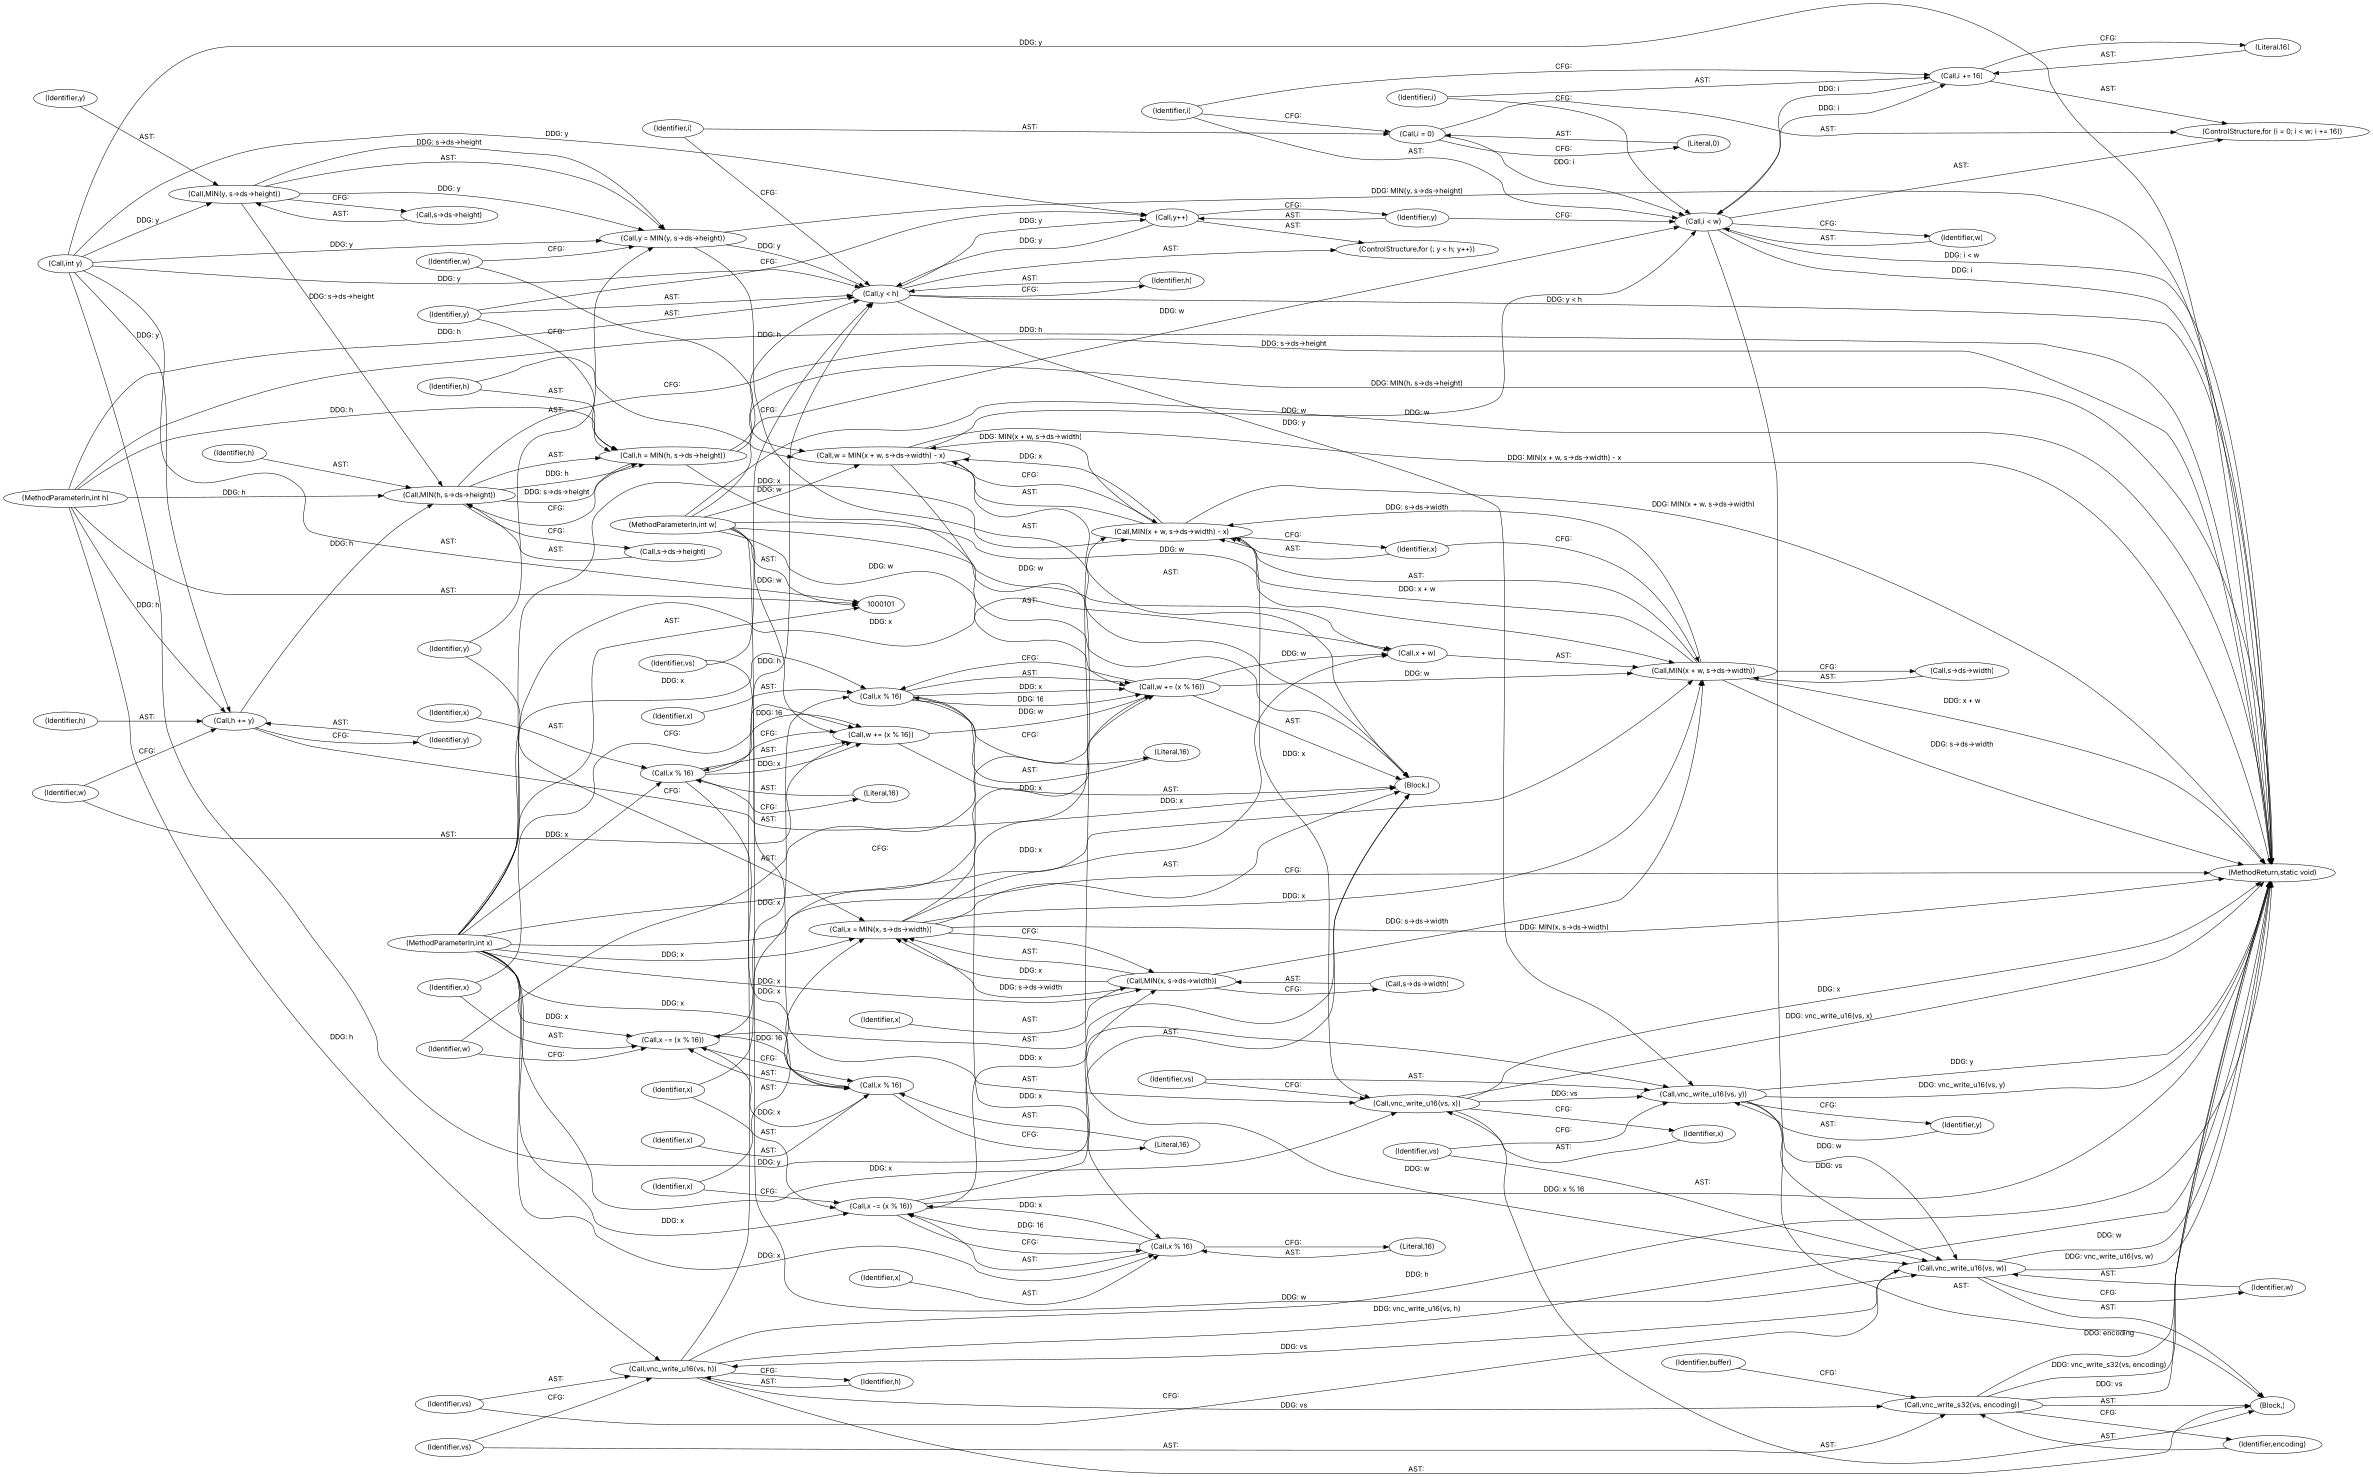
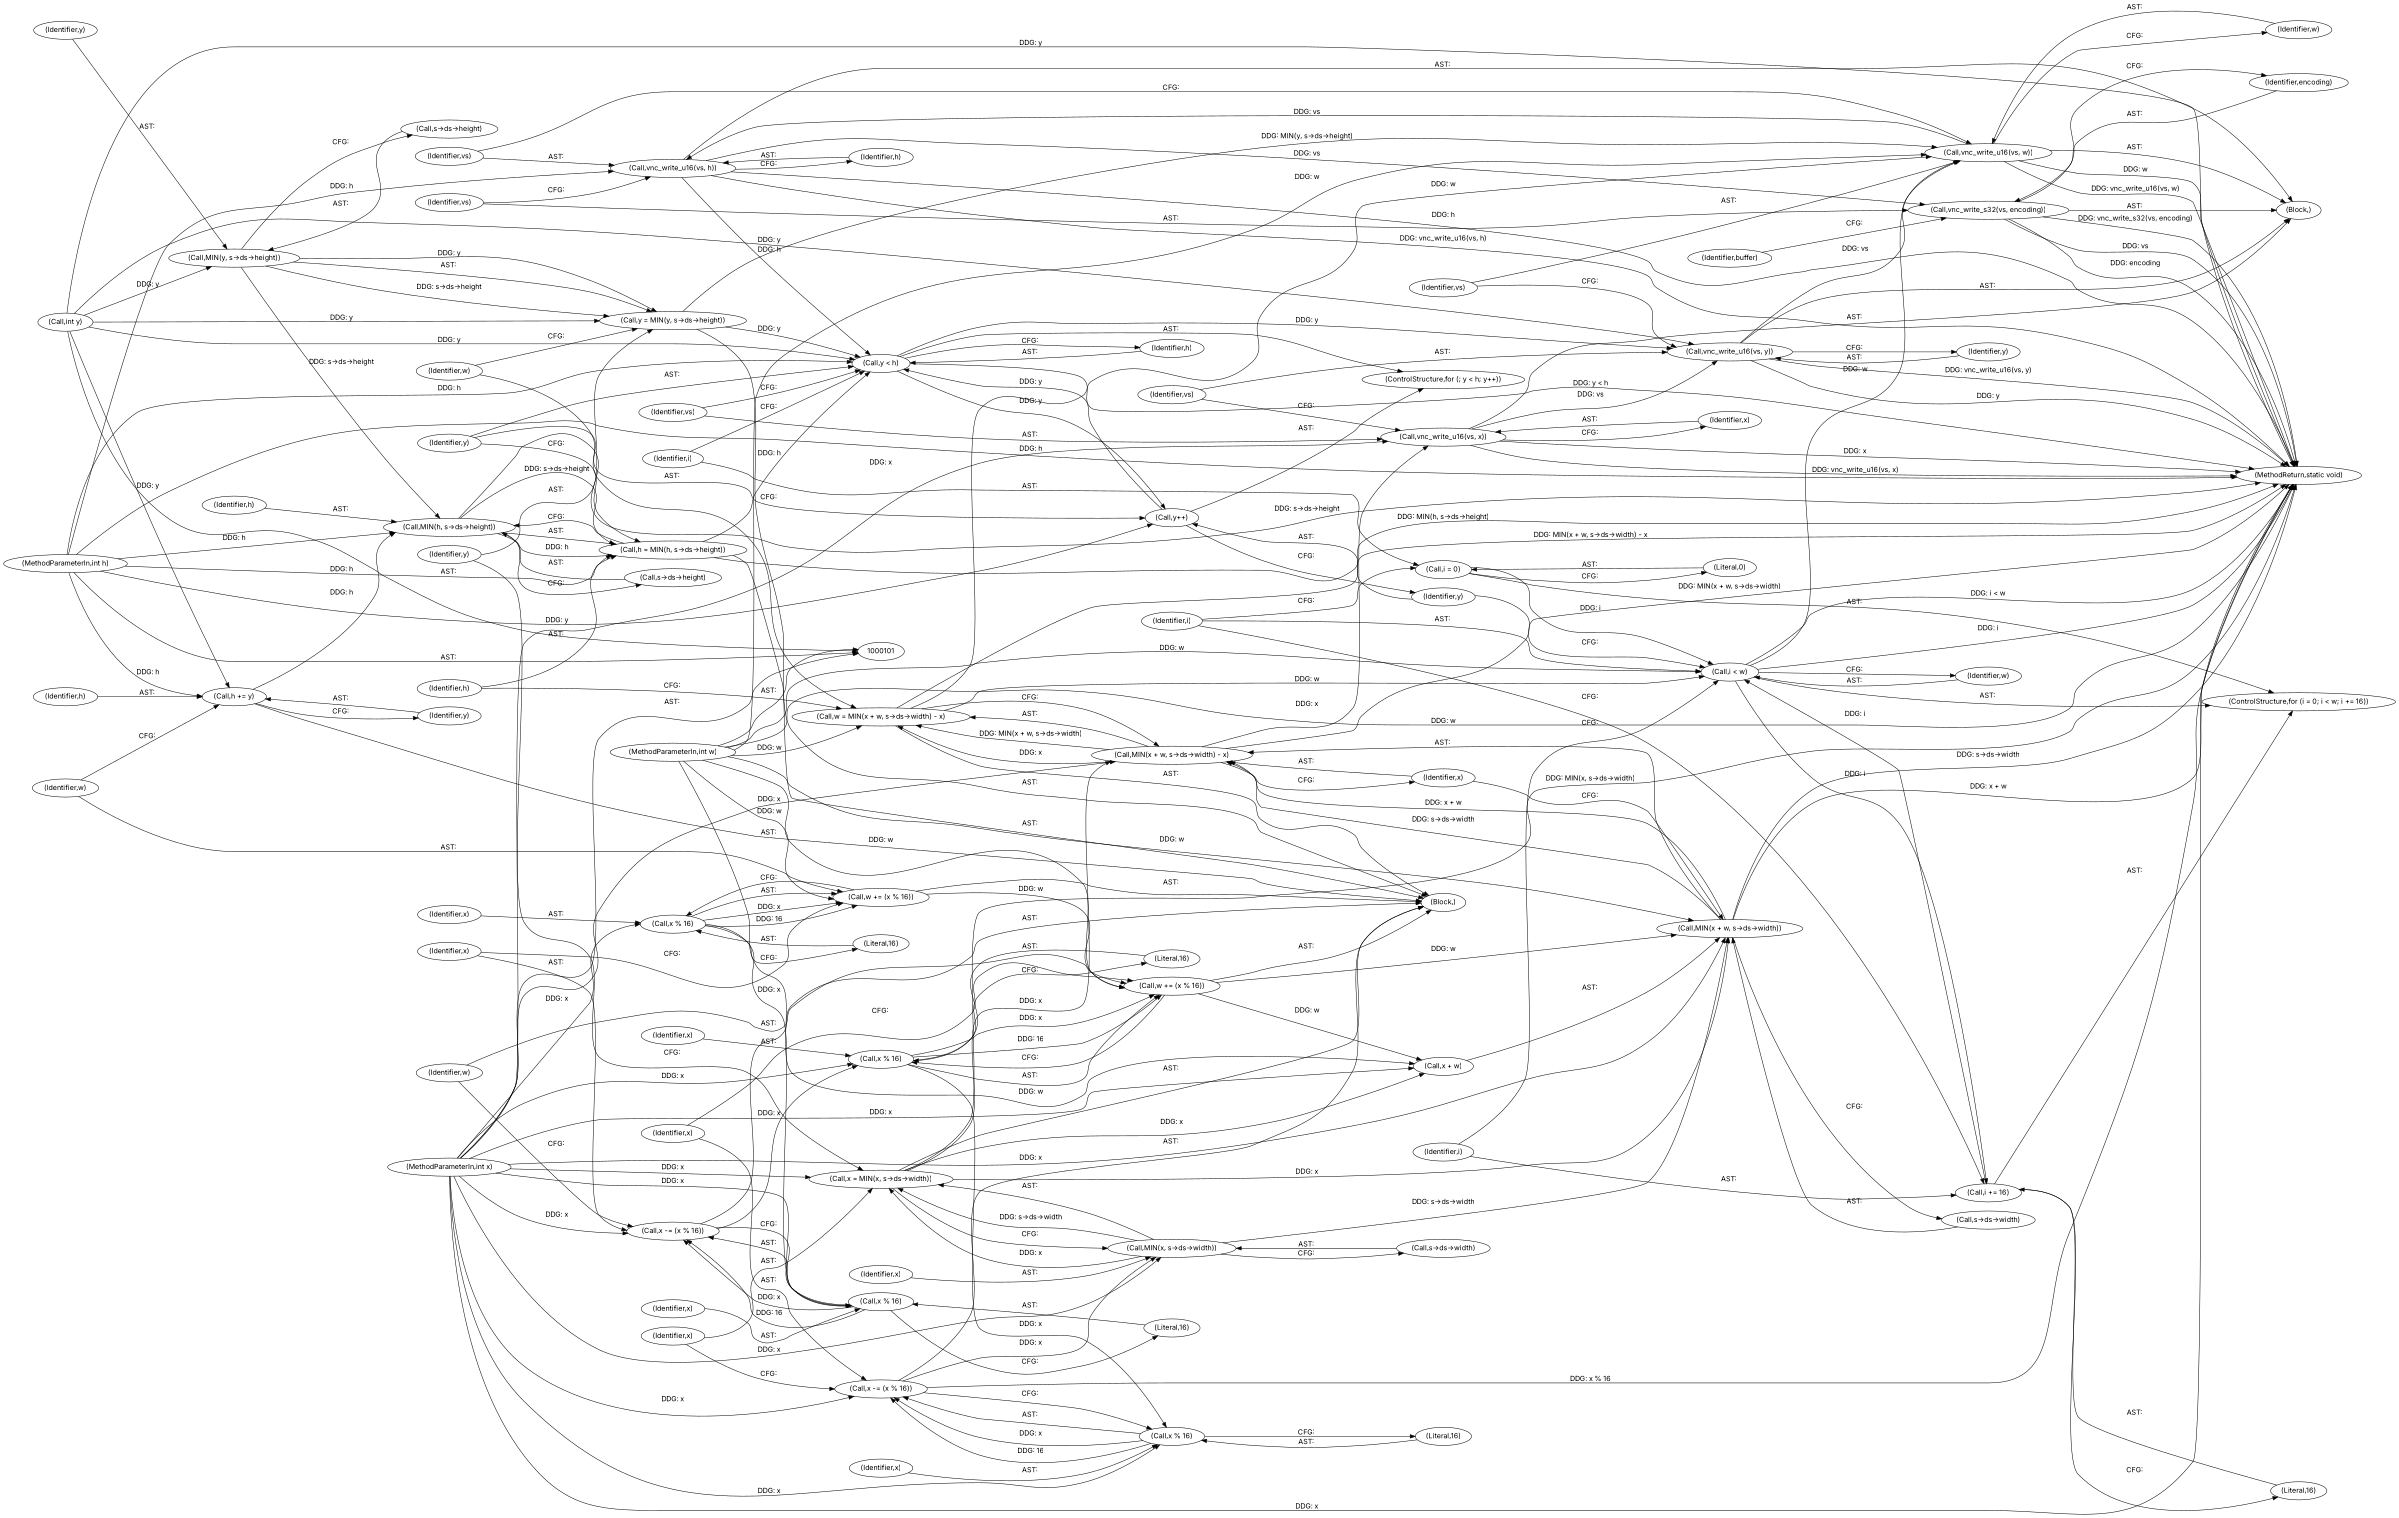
(594, 142) -> (654, 621)
(1759, 192) -> (1292, 145)
(1294, 871) -> (1307, 1507)
